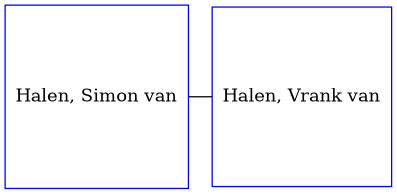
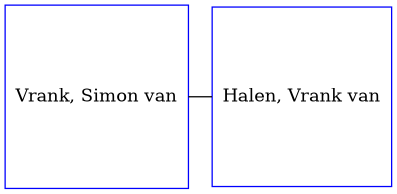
(97, 97) -> (97, 97)
